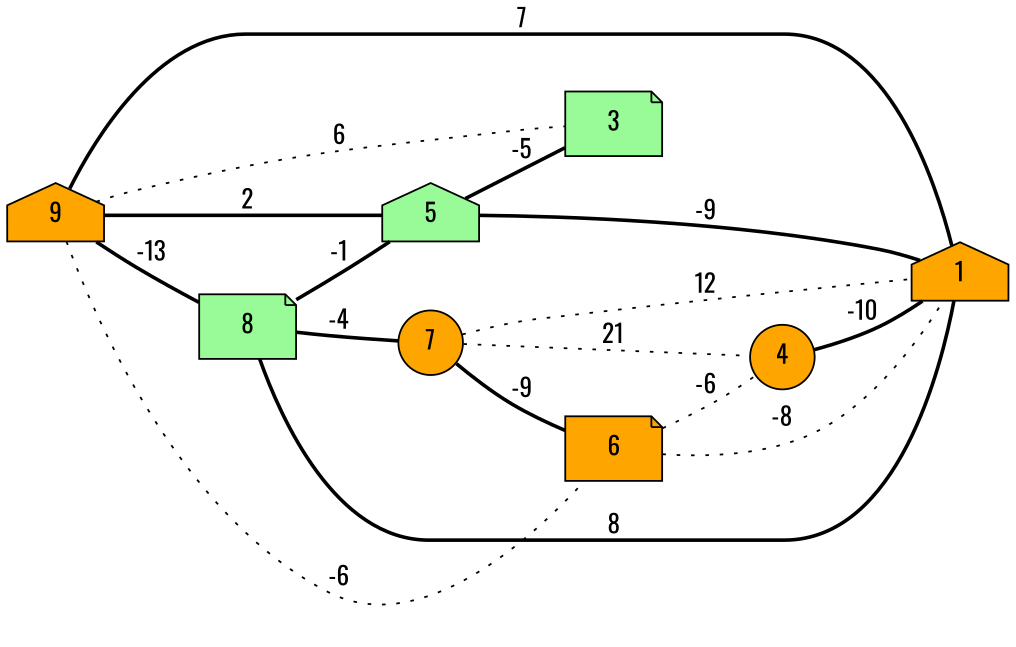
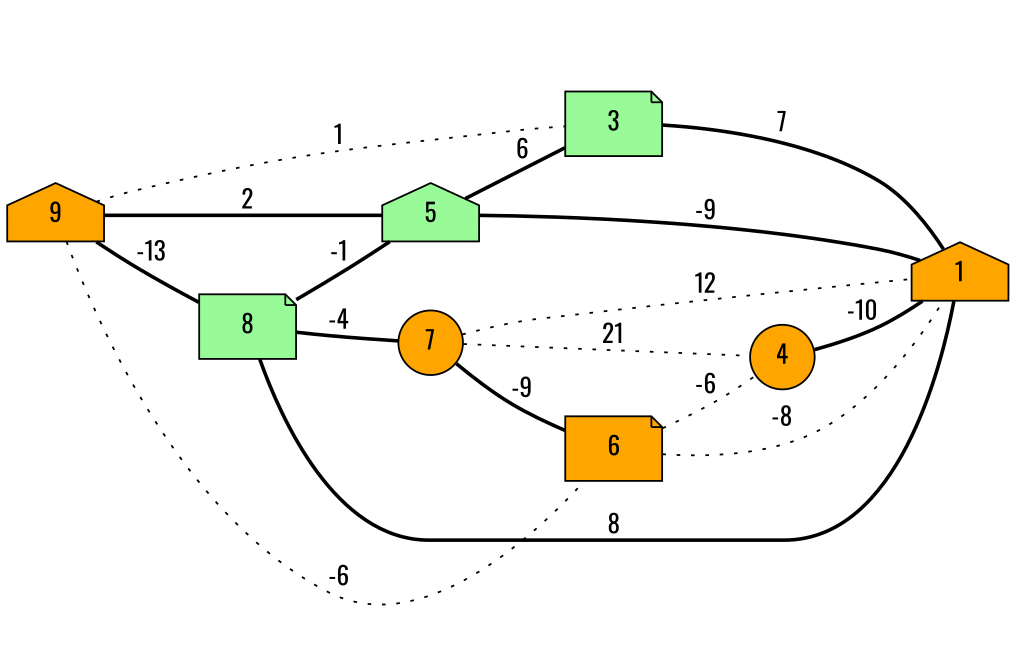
(537, 34) -> (819, 154)
(339, 137) -> (339, 137)
(522, 152) -> (522, 152)
